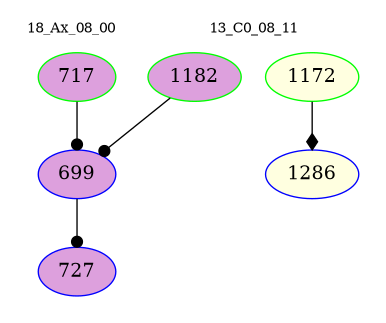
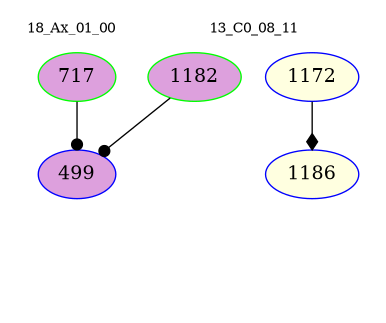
(72, 29) -> (72, 29)
(312, 77) -> (312, 77)
(77, 174) -> (77, 174)
(312, 174) -> (312, 174)
(77, 272) -> none
